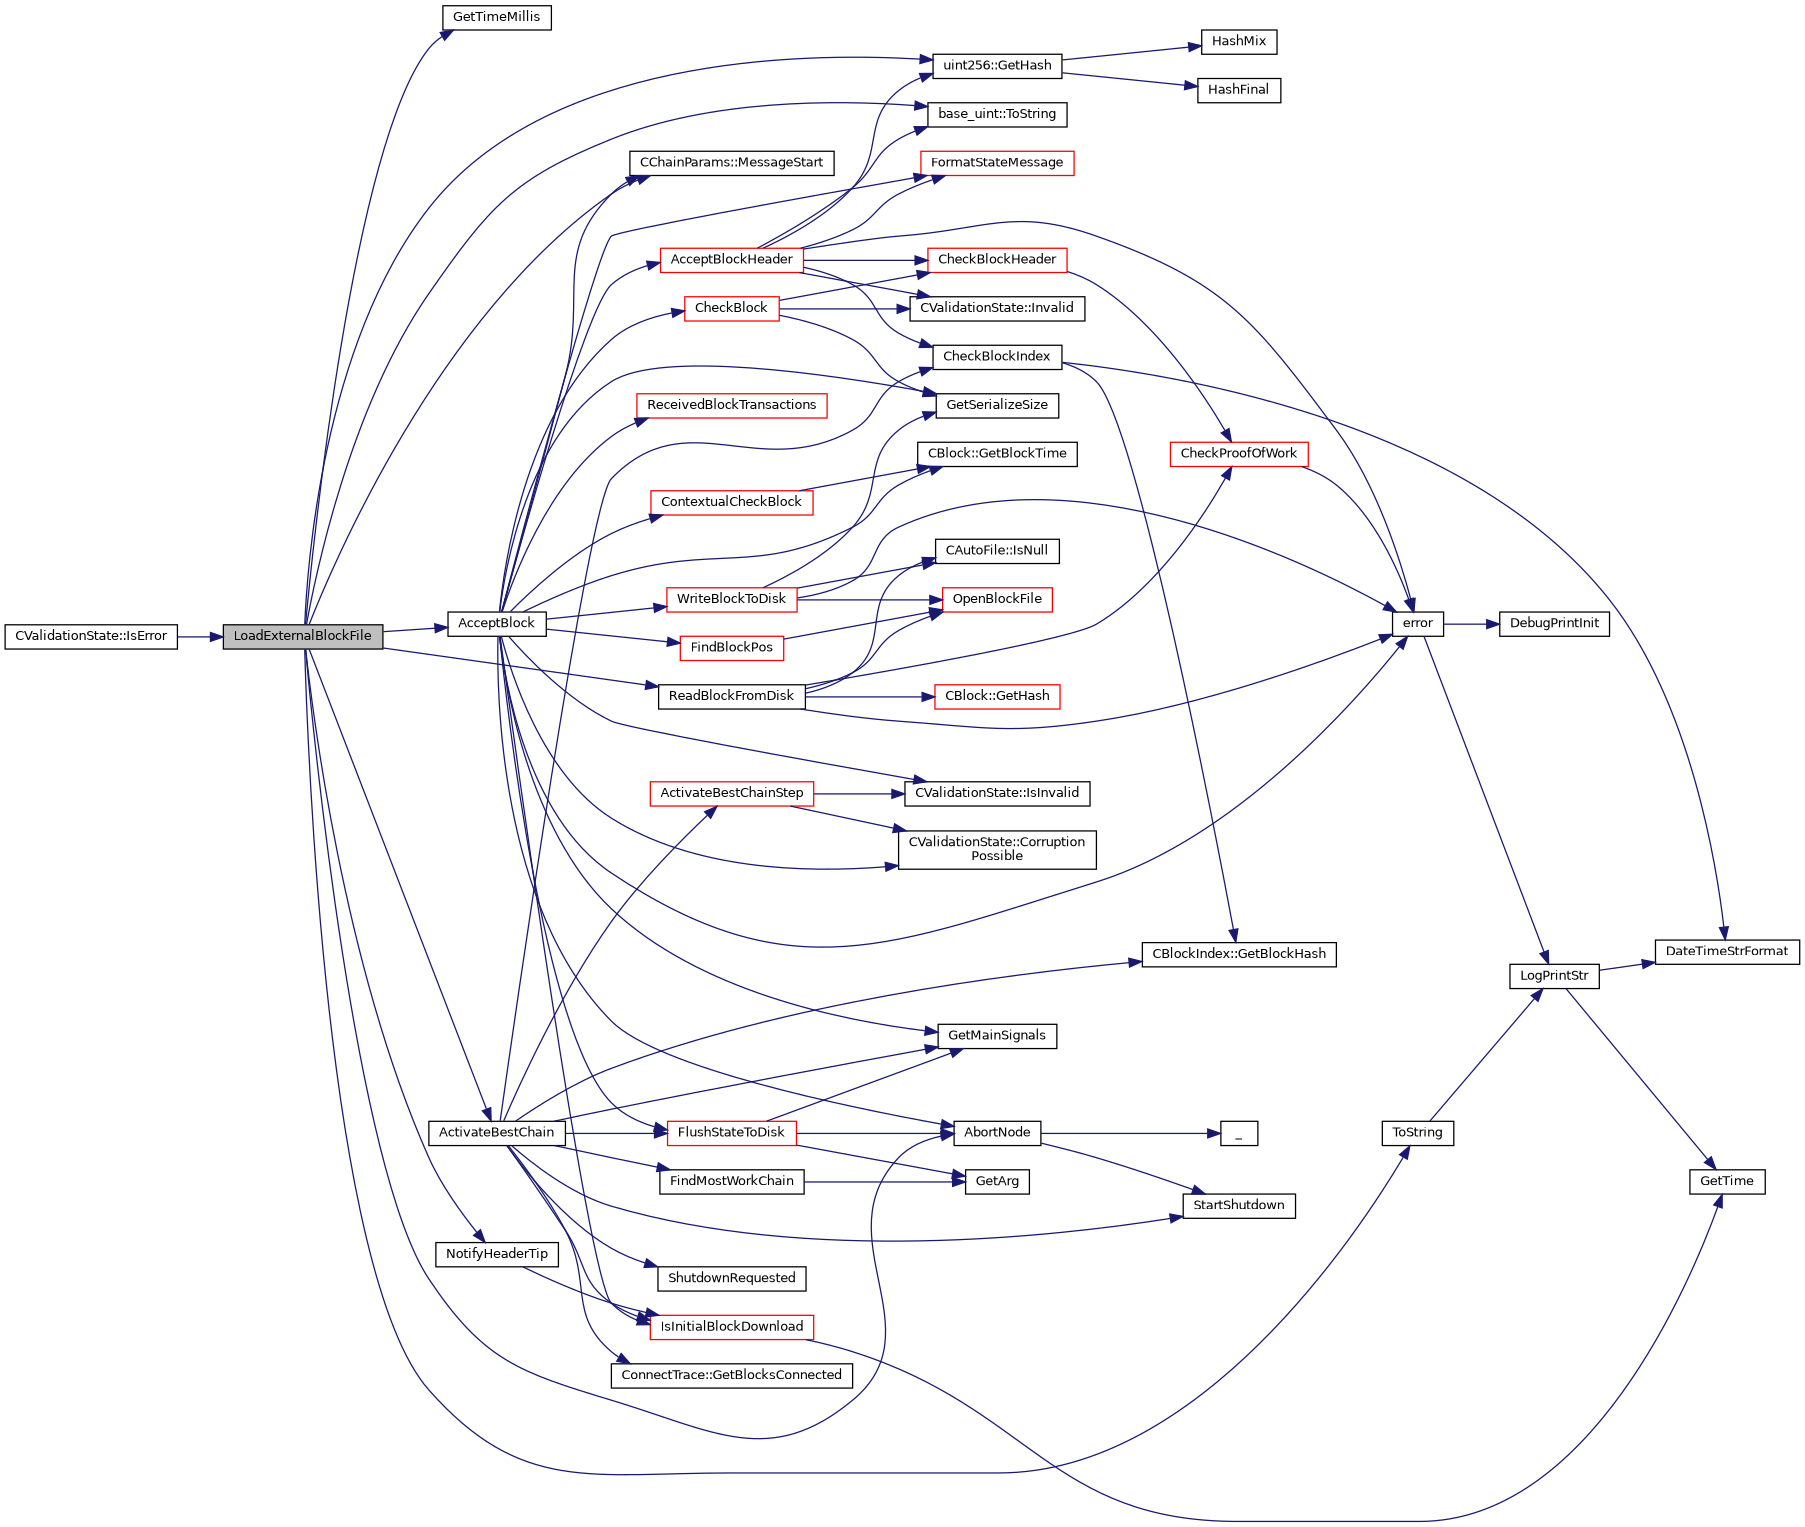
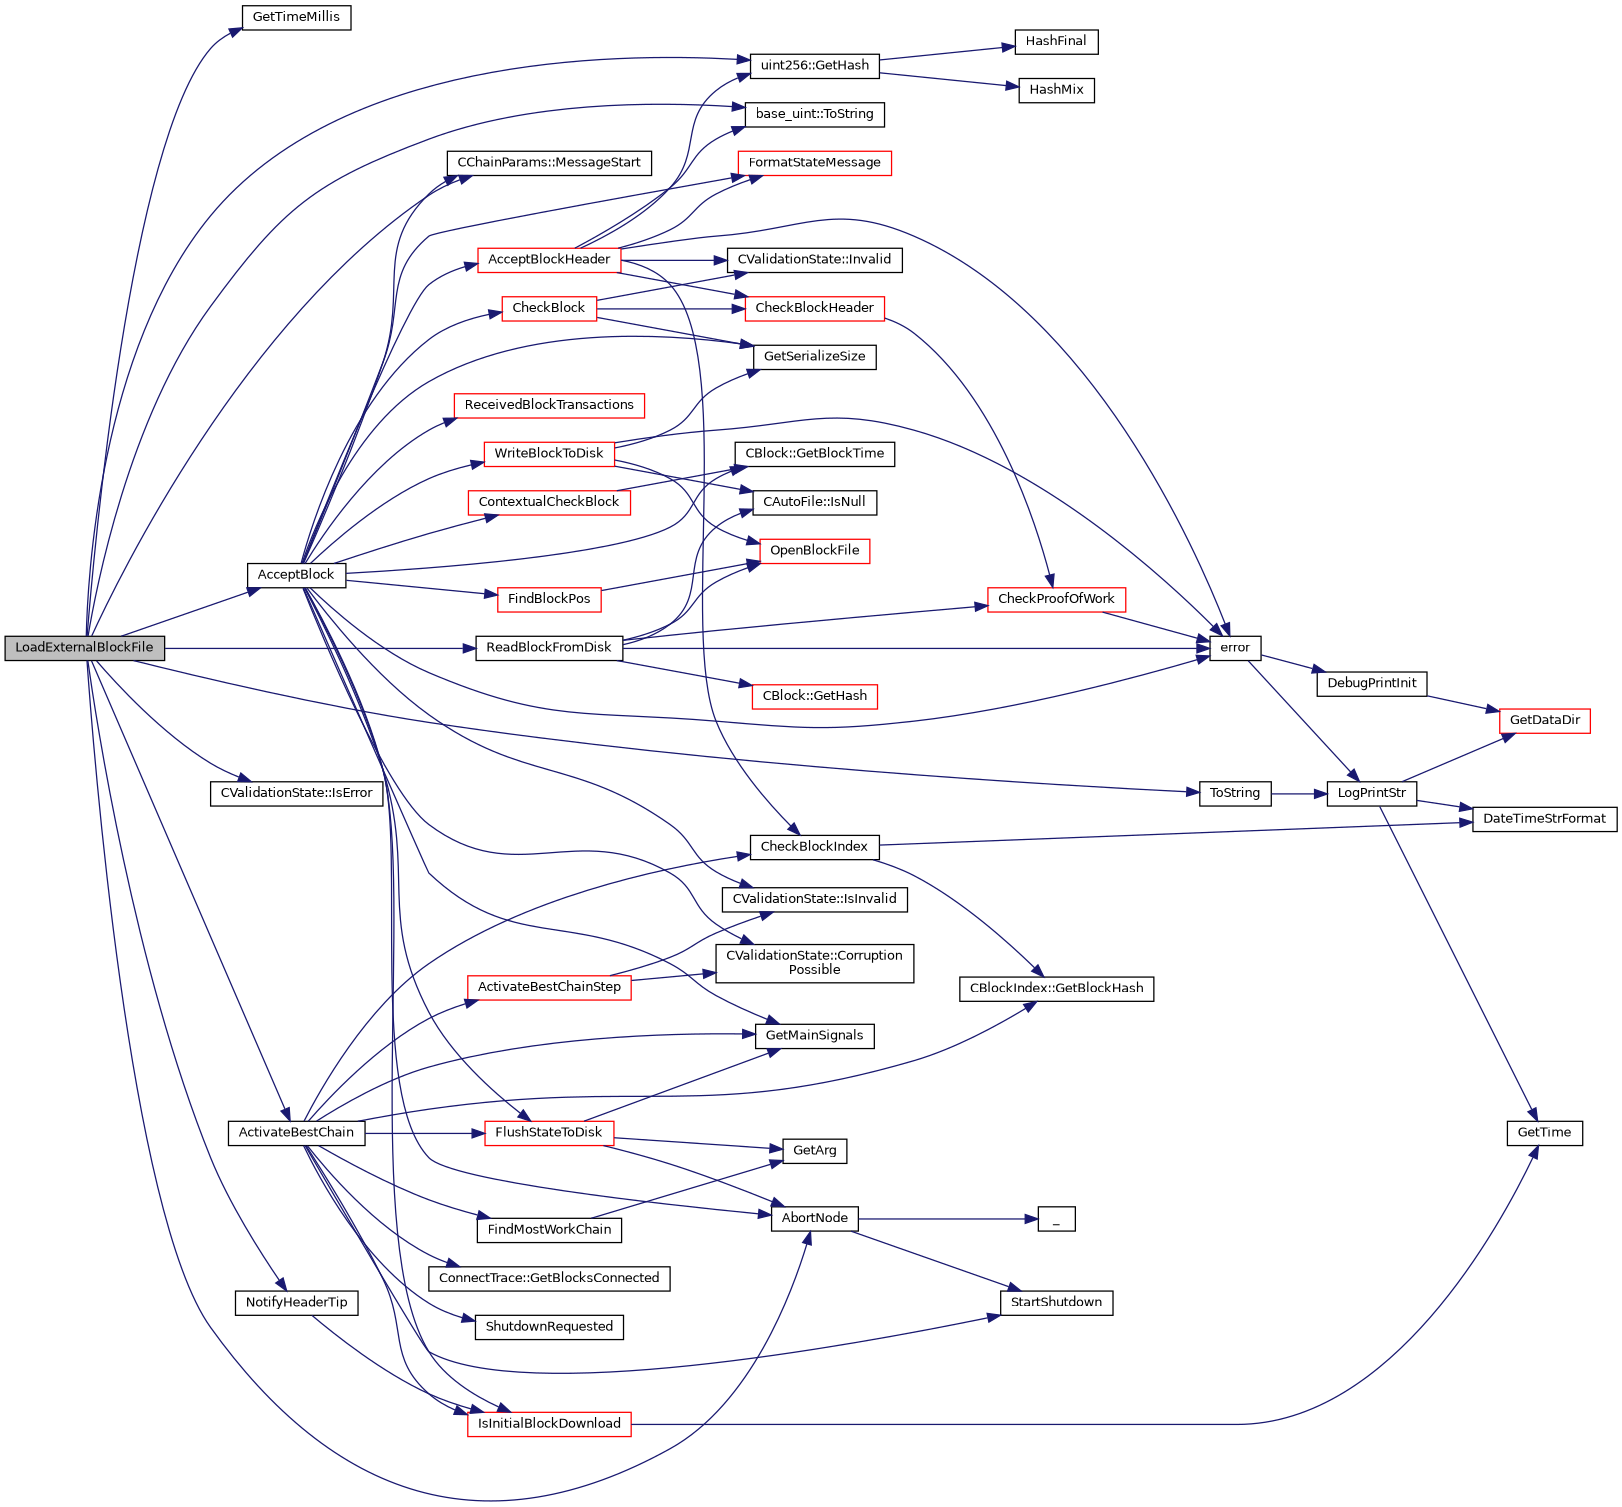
(194, 637) -> (162, 727)
none -> (1545, 721)
